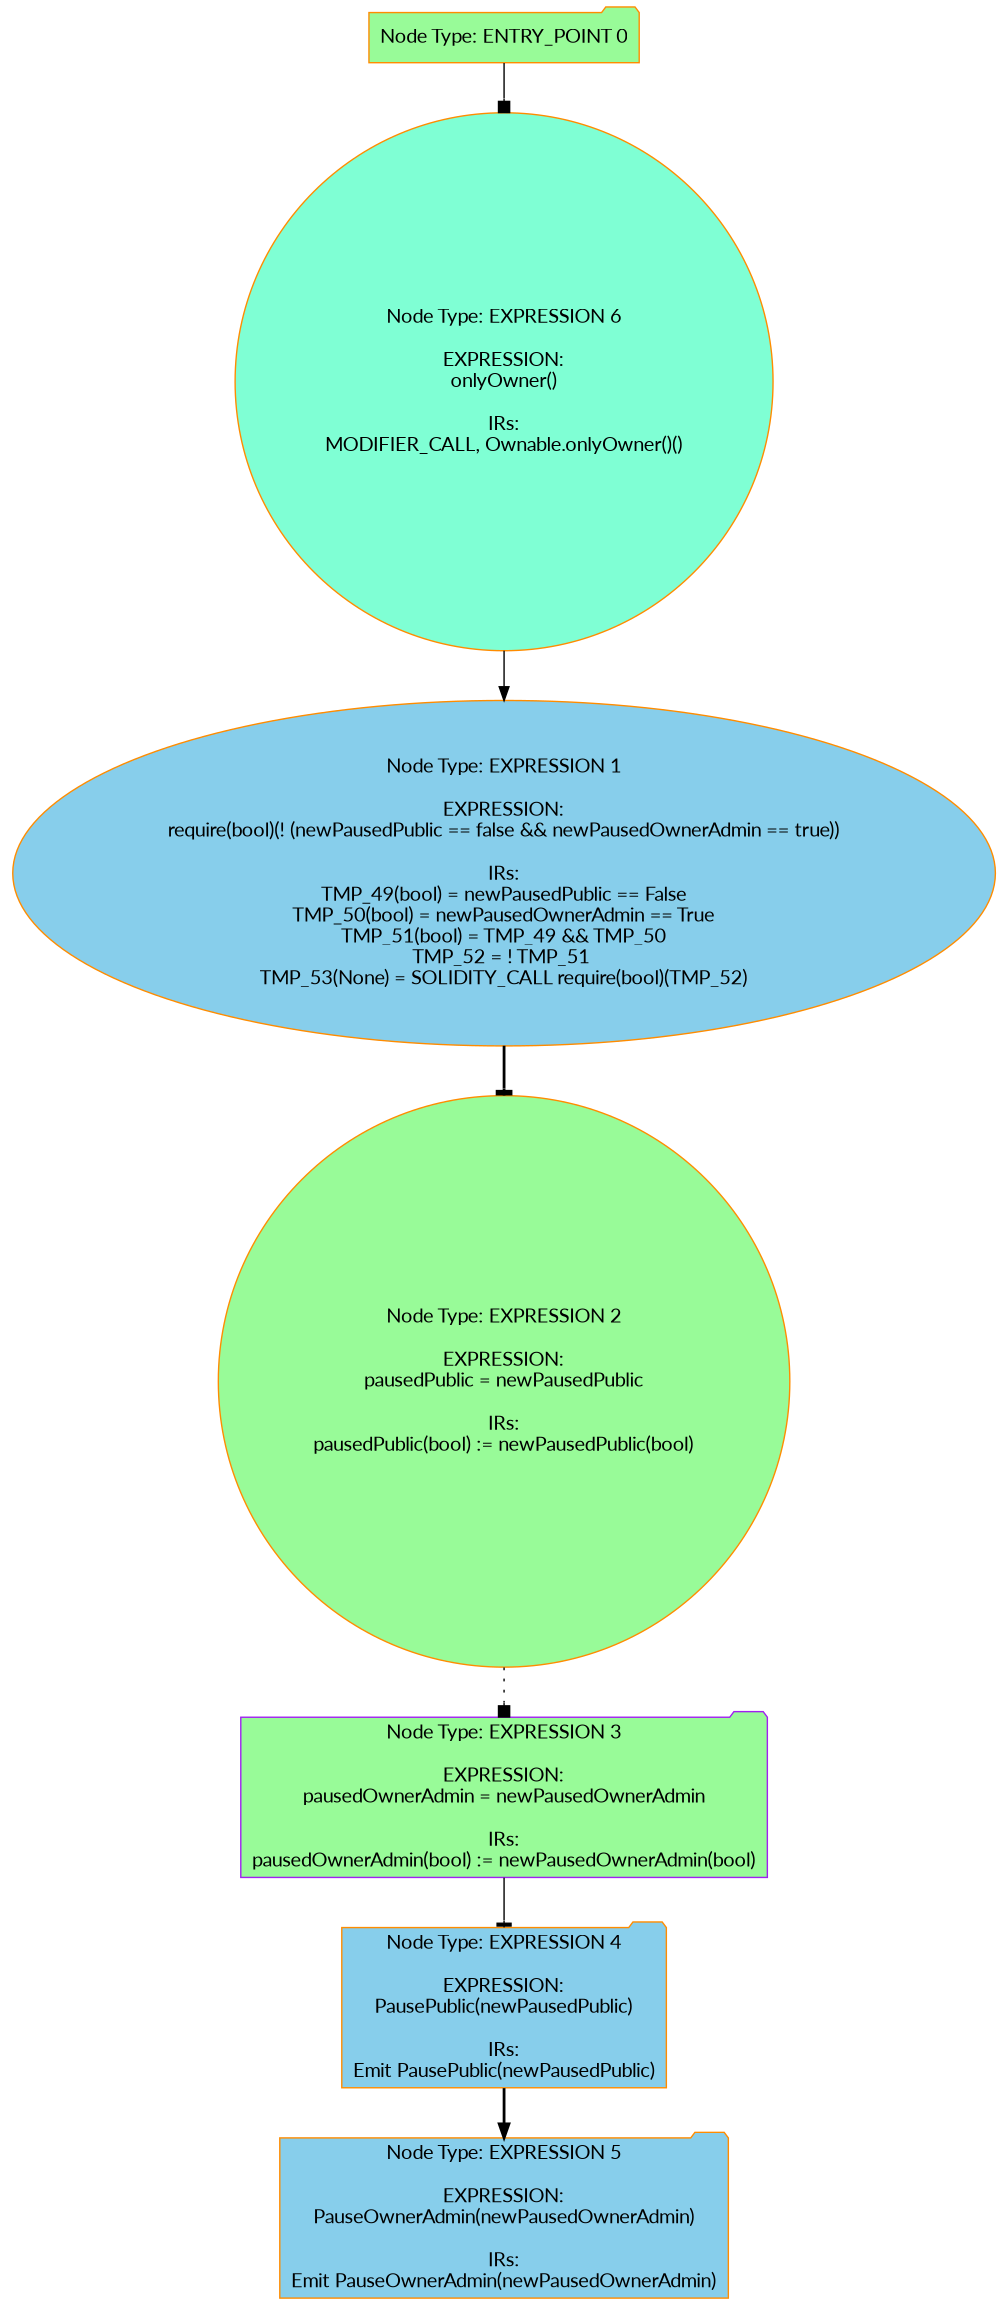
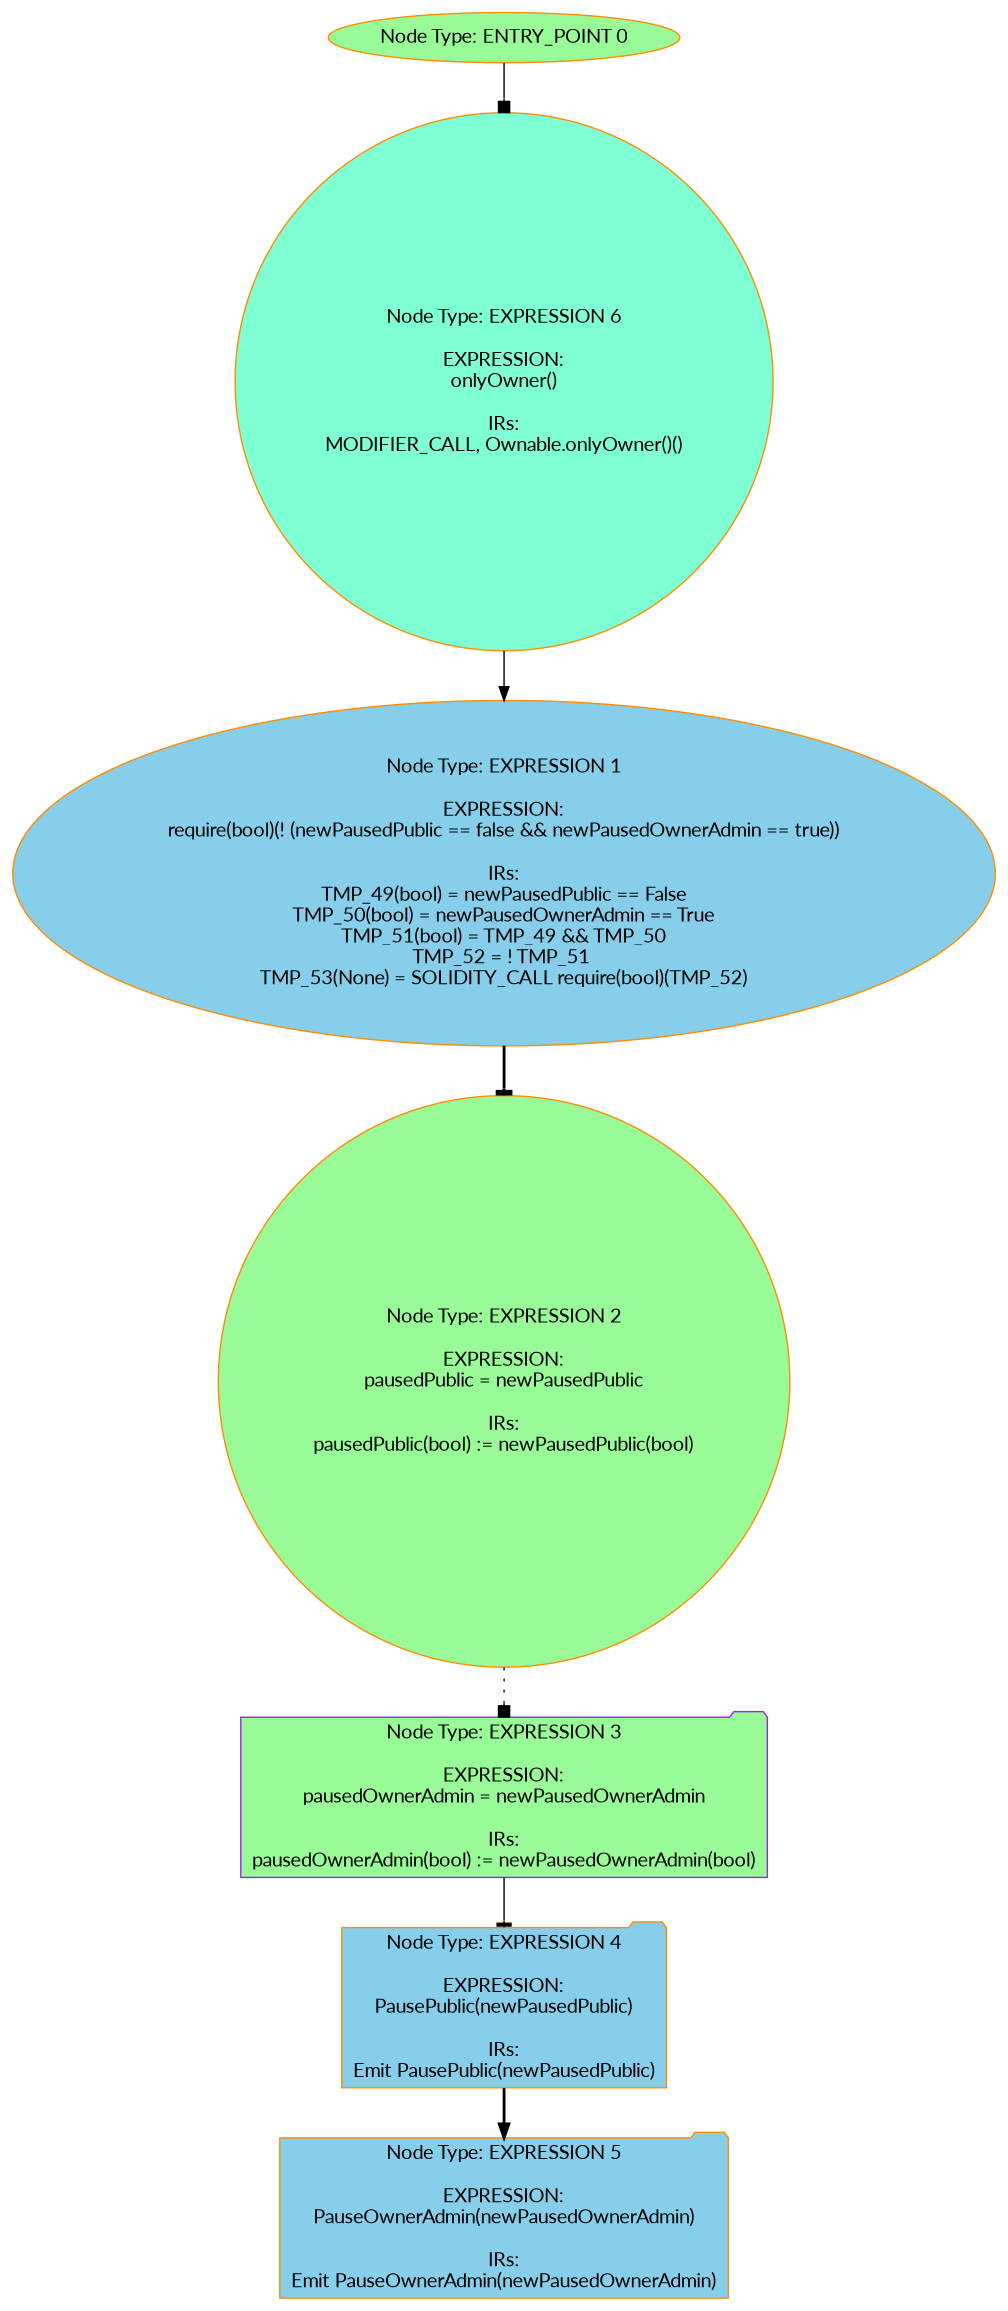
(504, 38) -> (504, 38)
